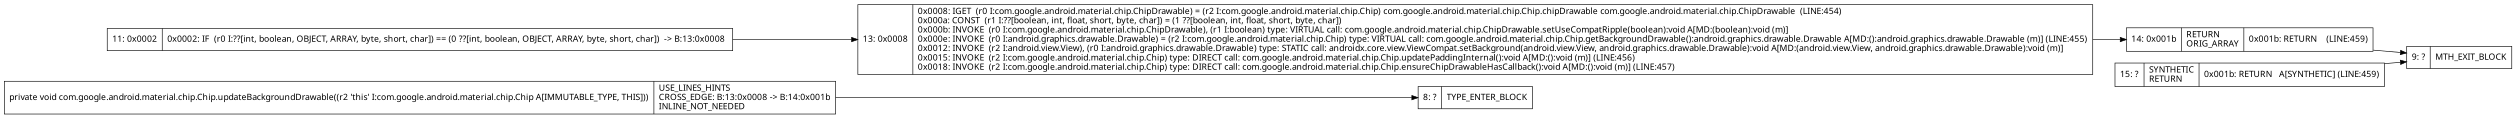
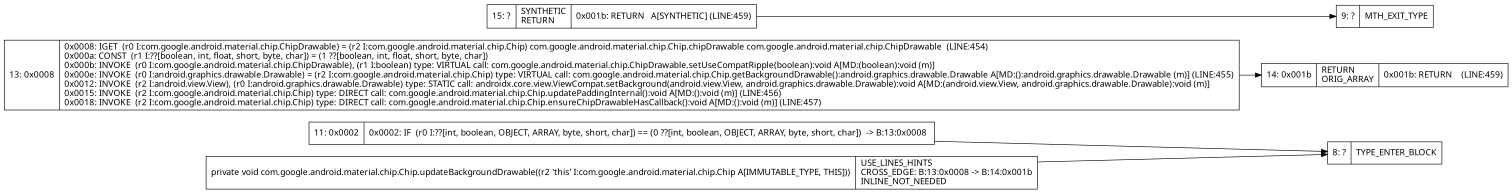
(792, 40) -> (1128, 146)
(2387, 51) -> none
(2471, 57) -> (1396, 16)
